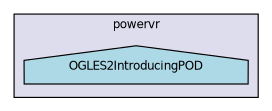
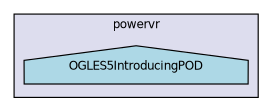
(136, 67) -> (136, 67)
